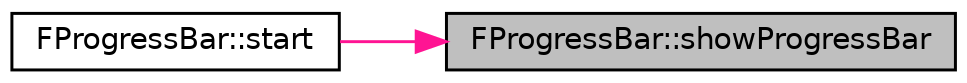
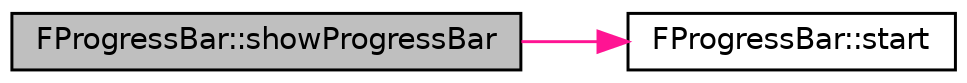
(378, 42) -> (560, 42)
